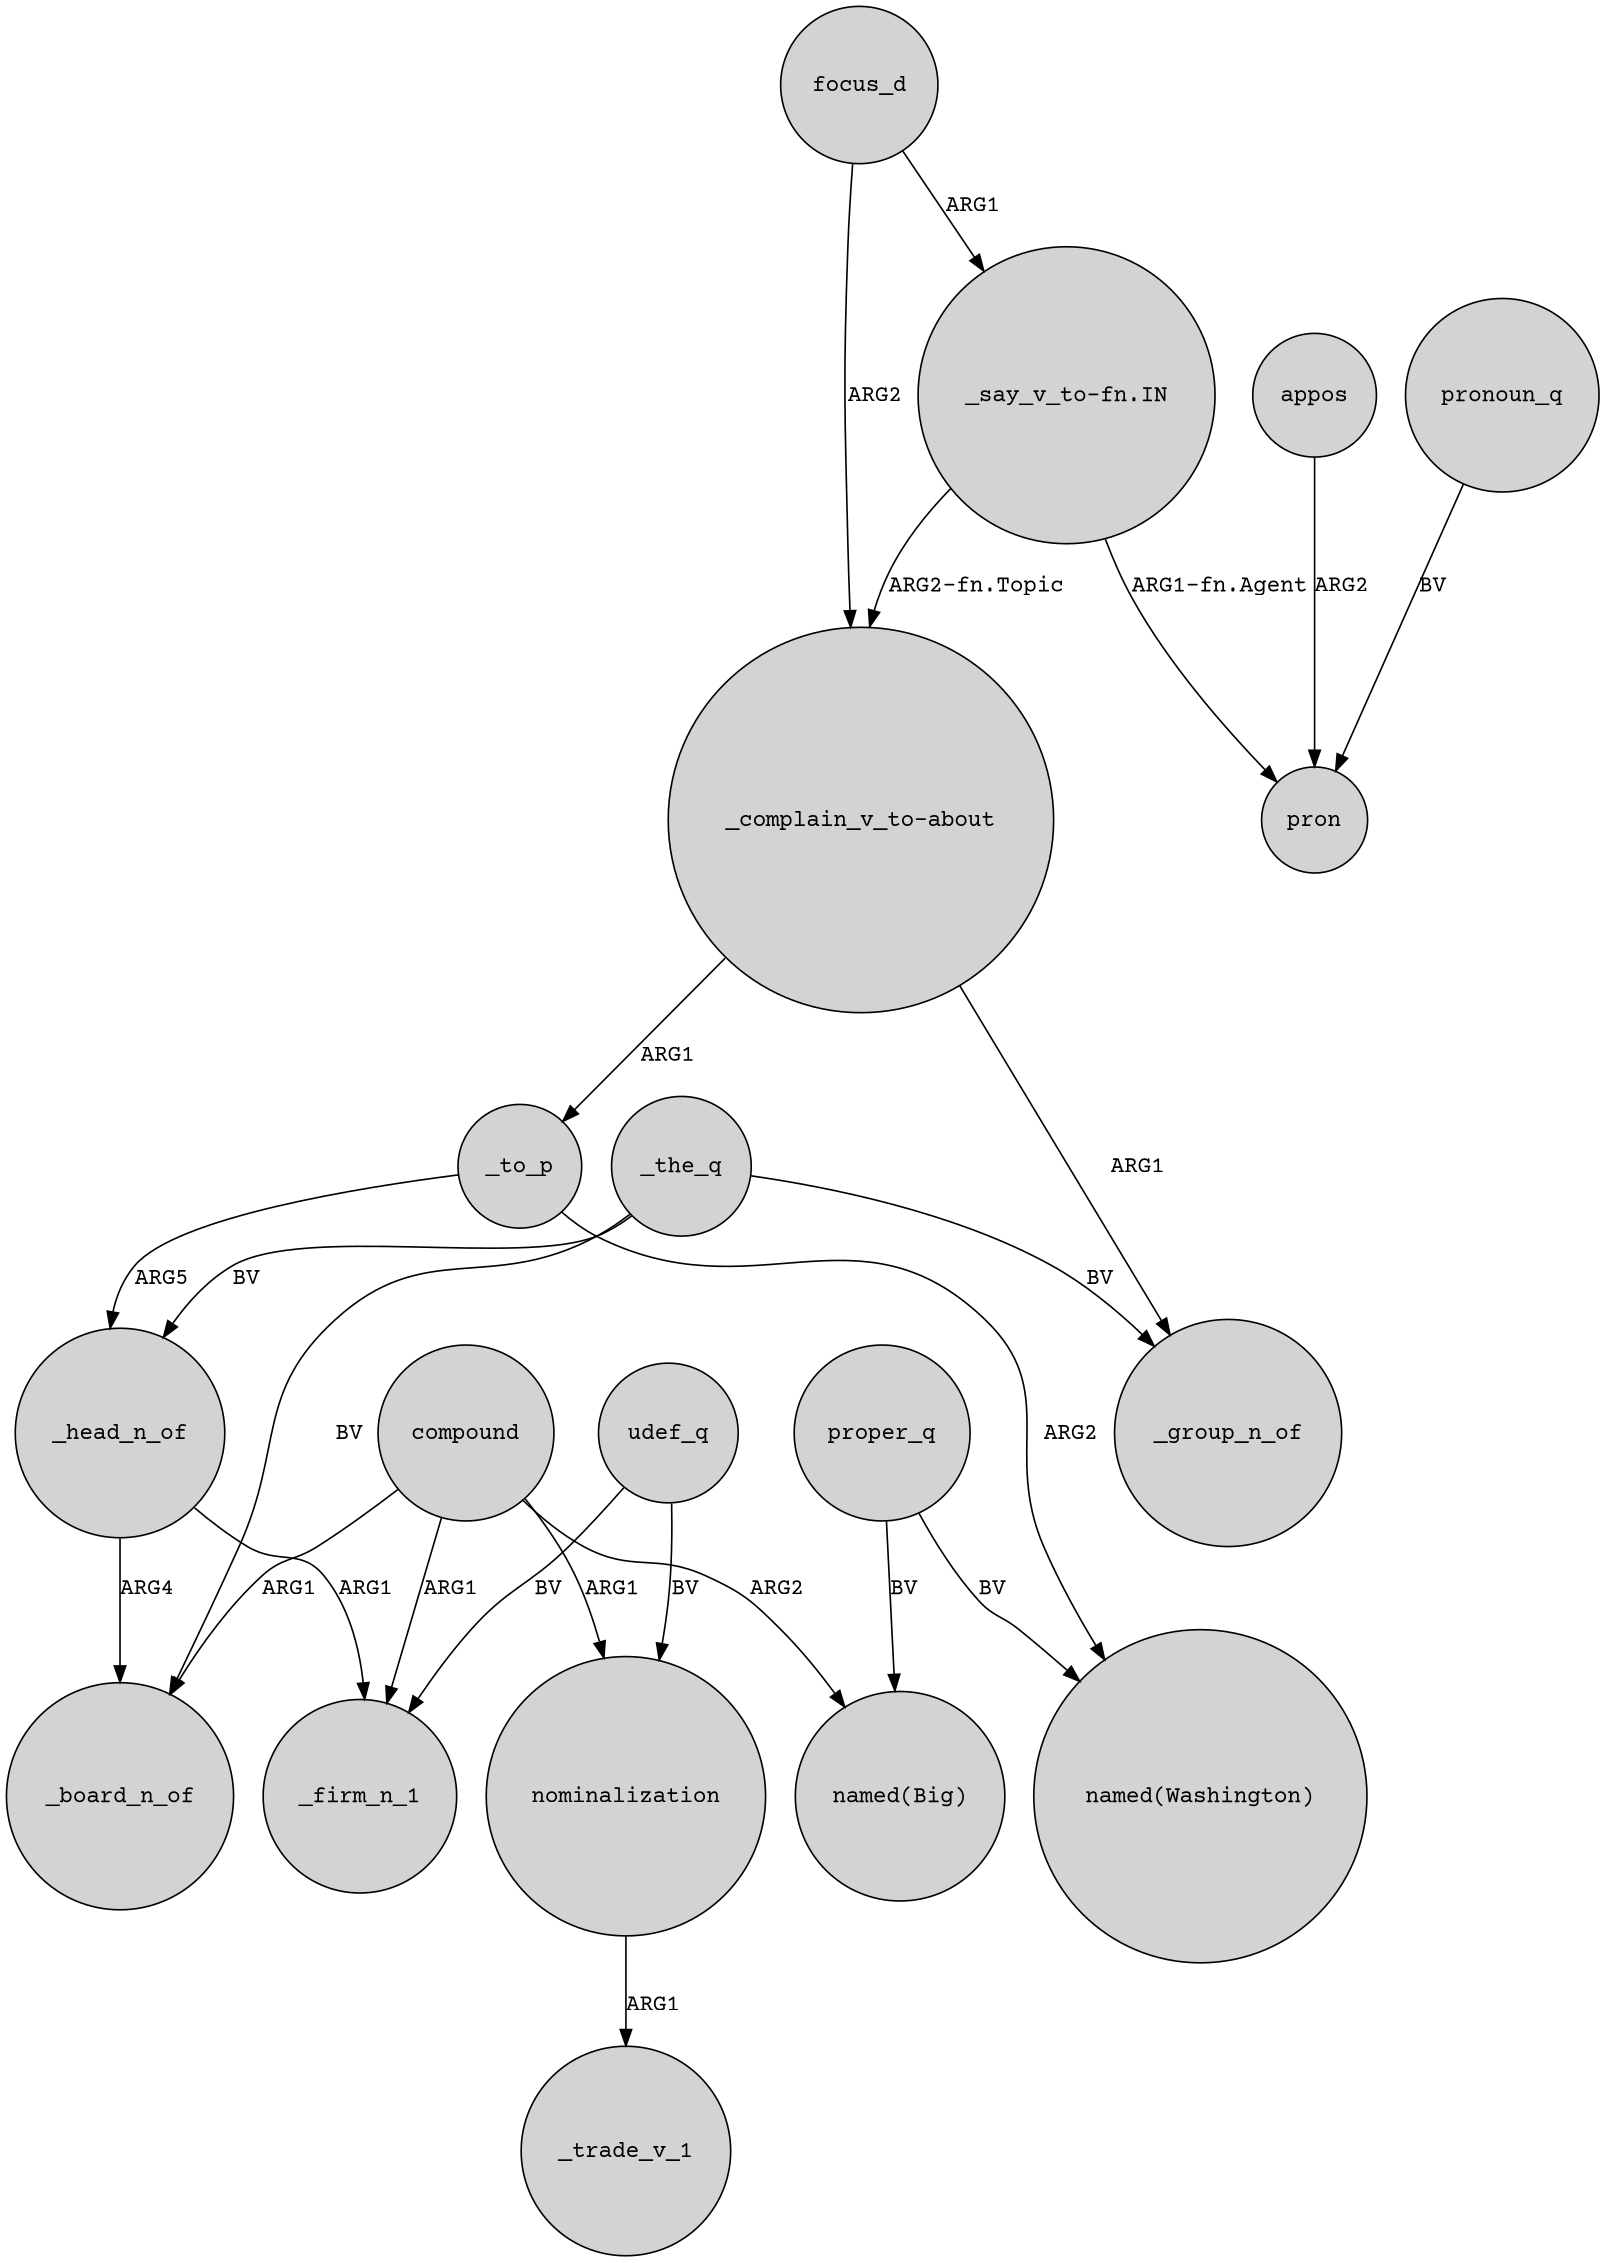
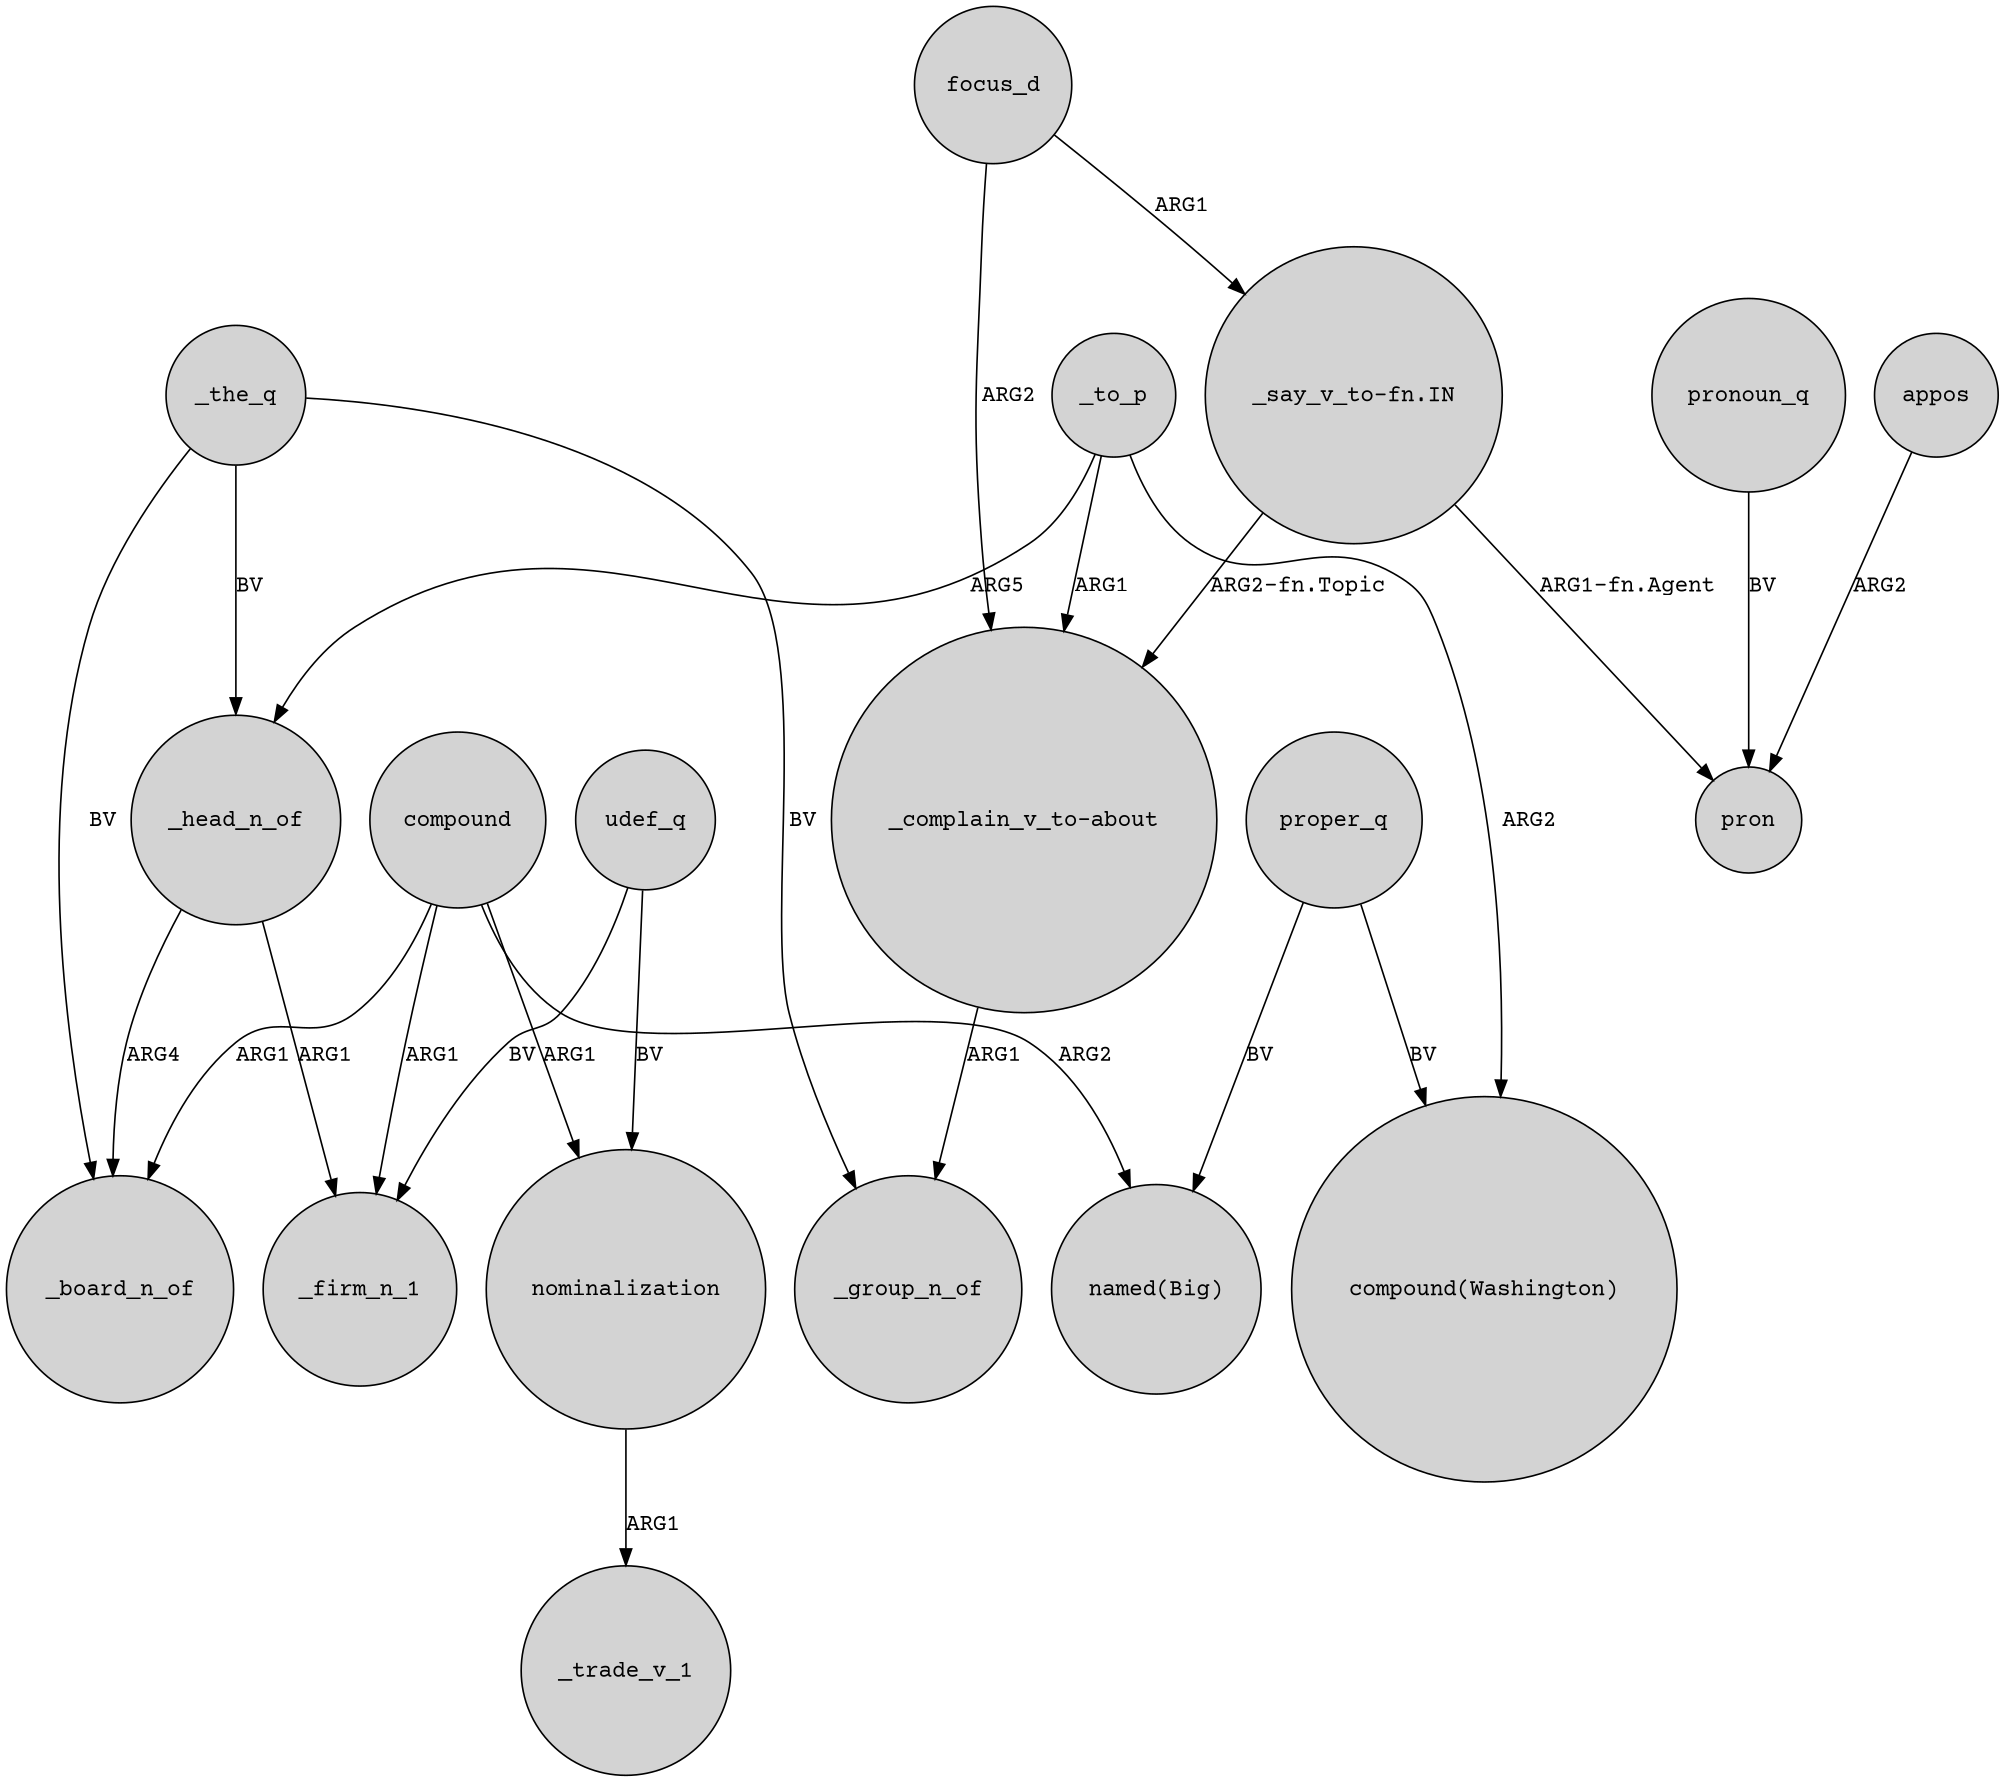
(650, 1034) -> (1084, 535)
(1200, 1796) -> (1484, 1289)
